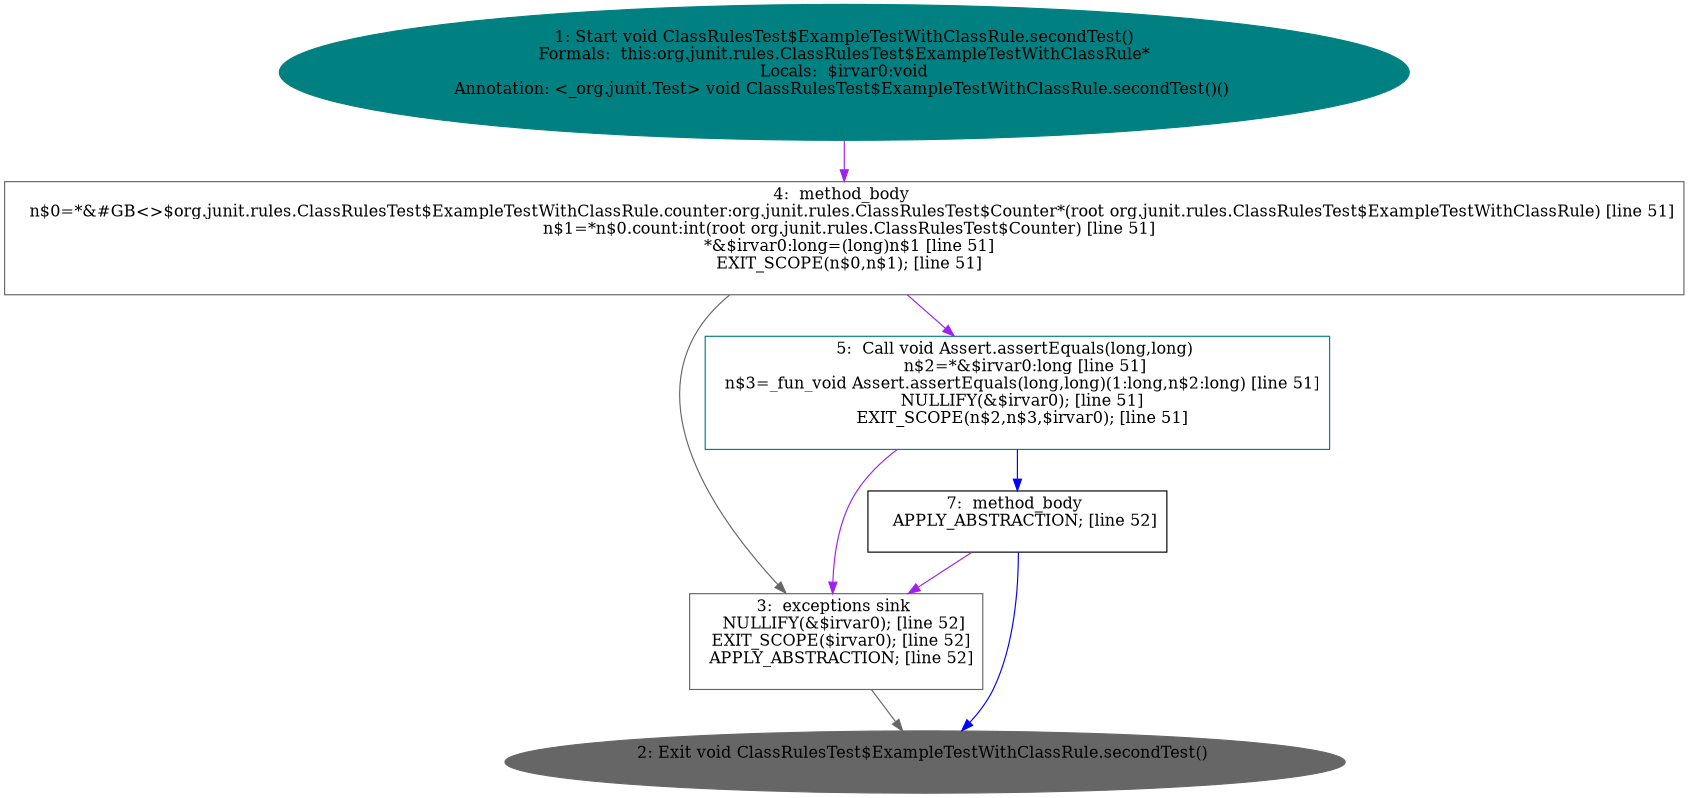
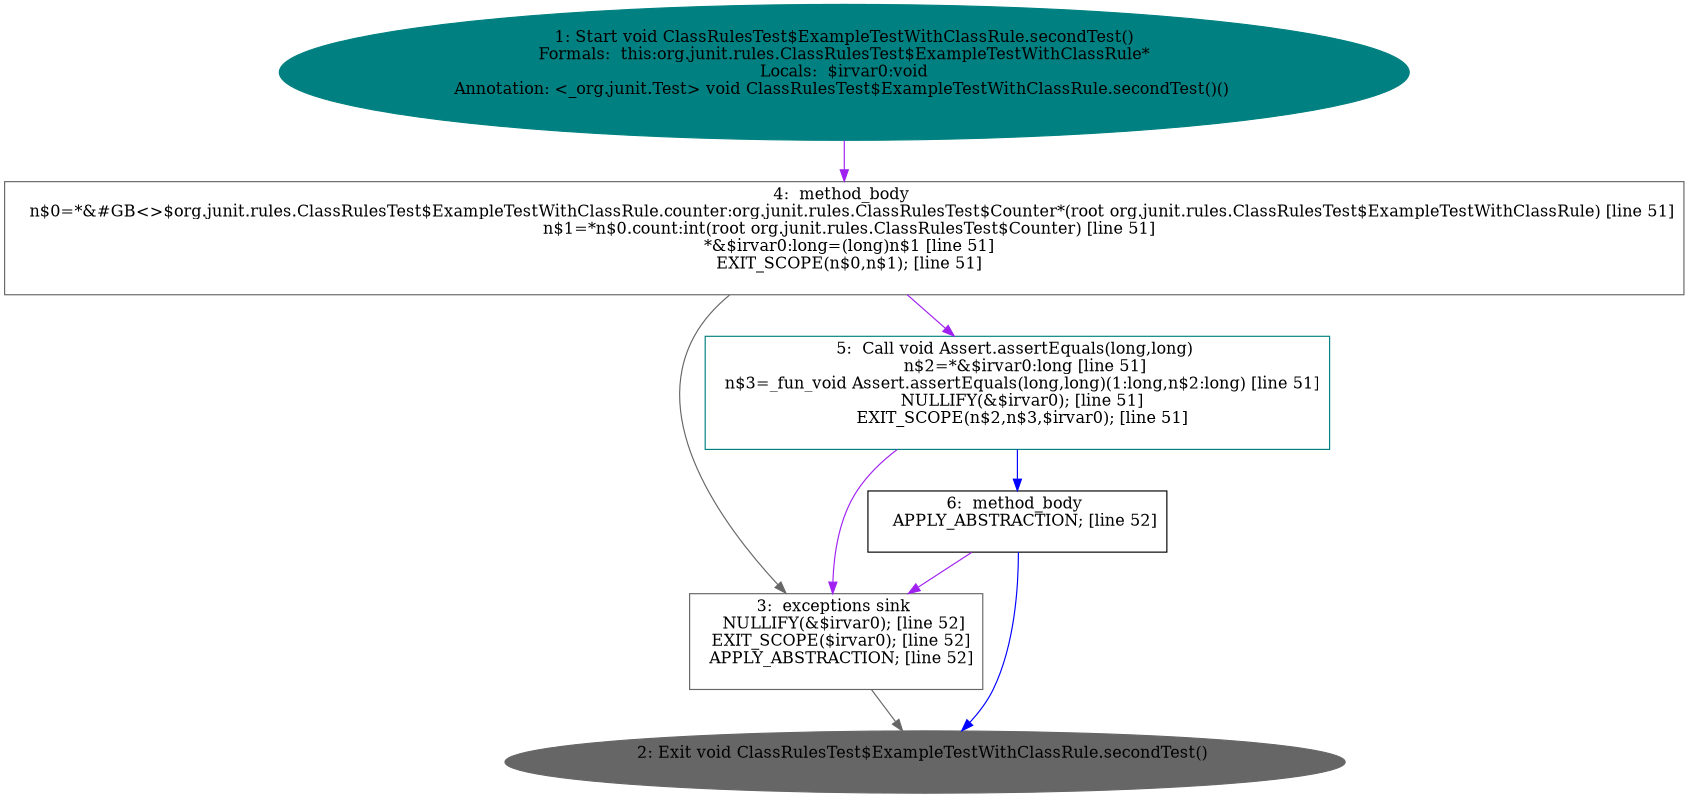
(1017, 522) -> (1017, 522)
